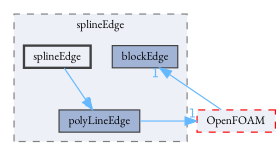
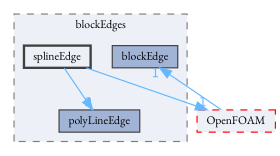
(101, 25) -> (101, 25)
(162, 121) -> (141, 87)
